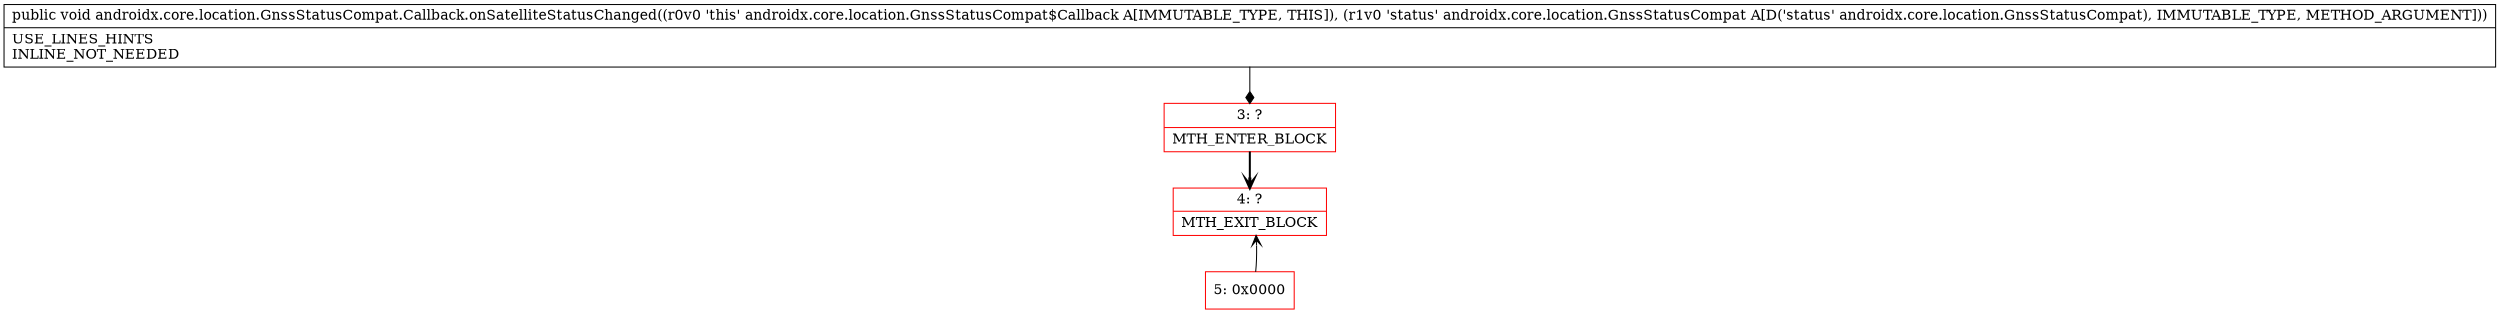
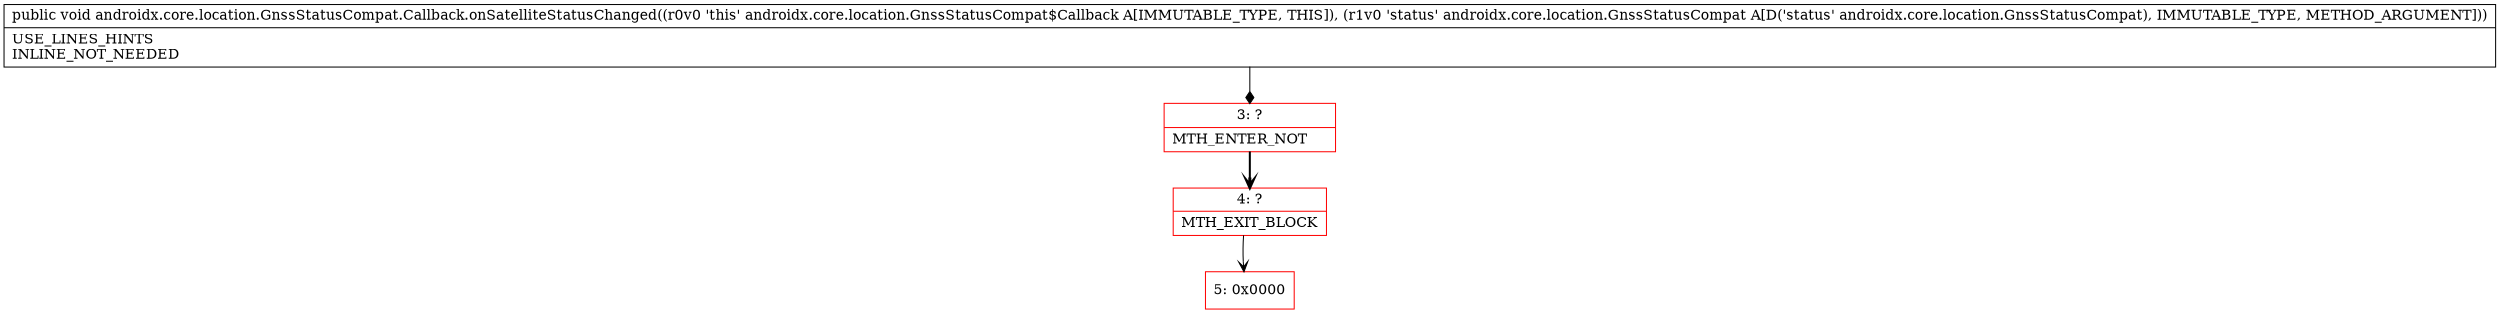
(1250, 139) -> (1240, 139)
(1257, 259) -> (1243, 249)
